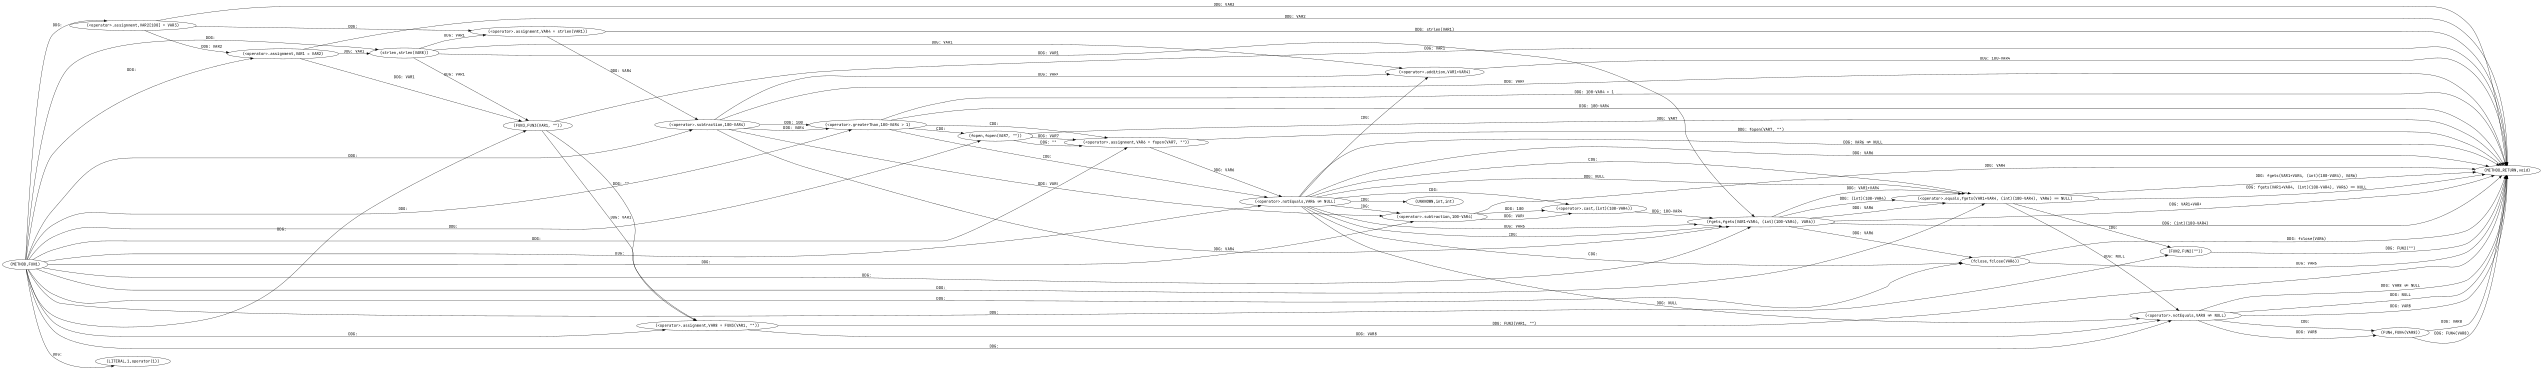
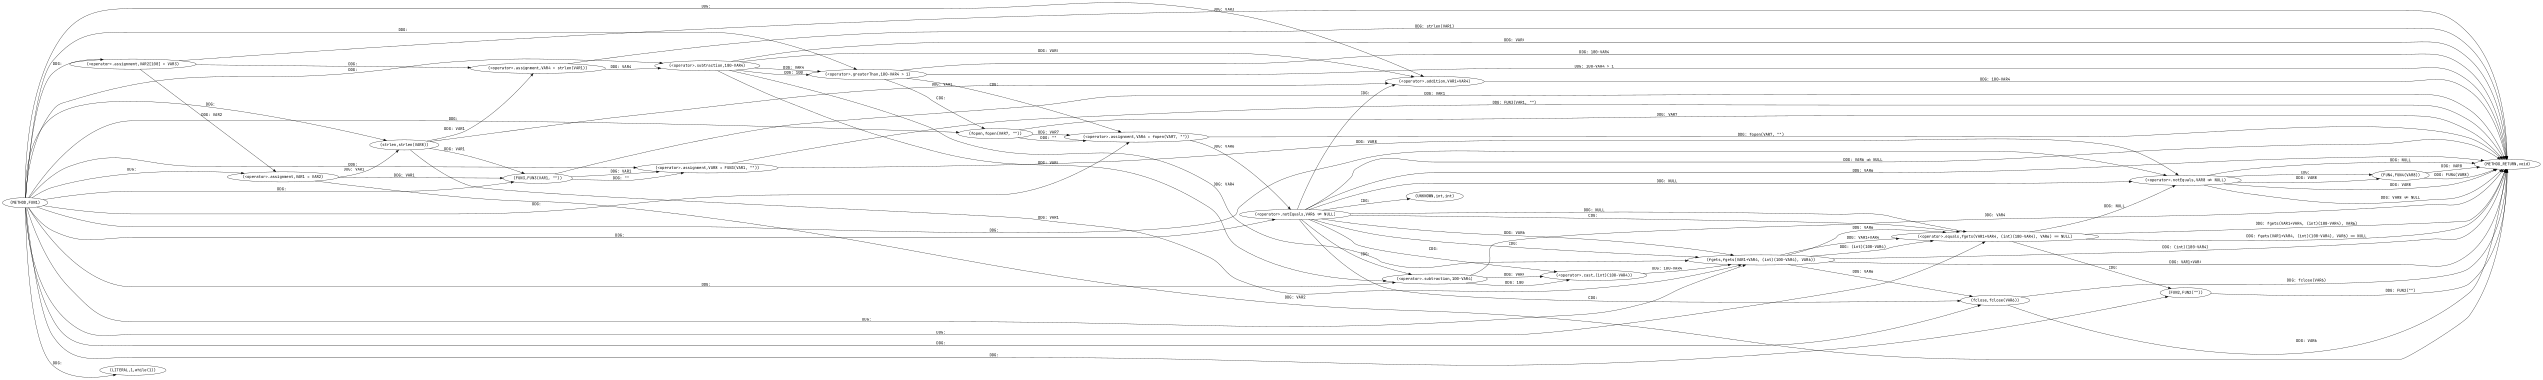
none -> (659, 9)
(1077, 165) -> none
(133, 361) -> (133, 370)
